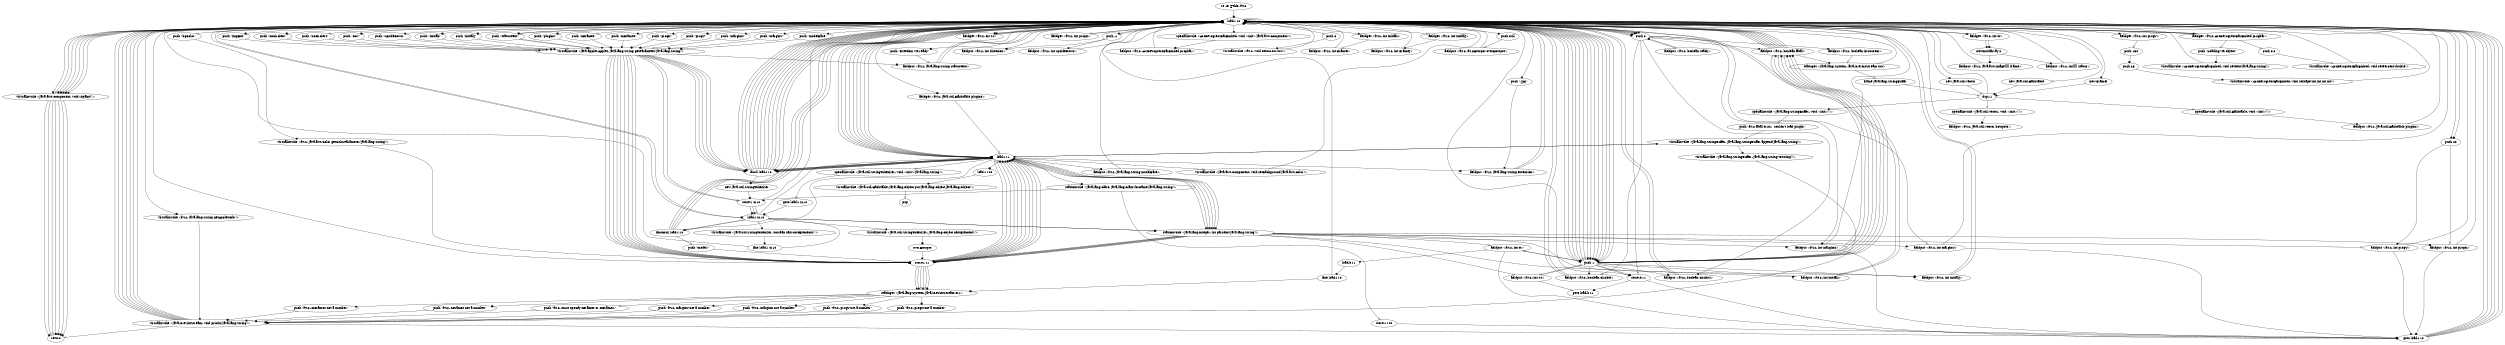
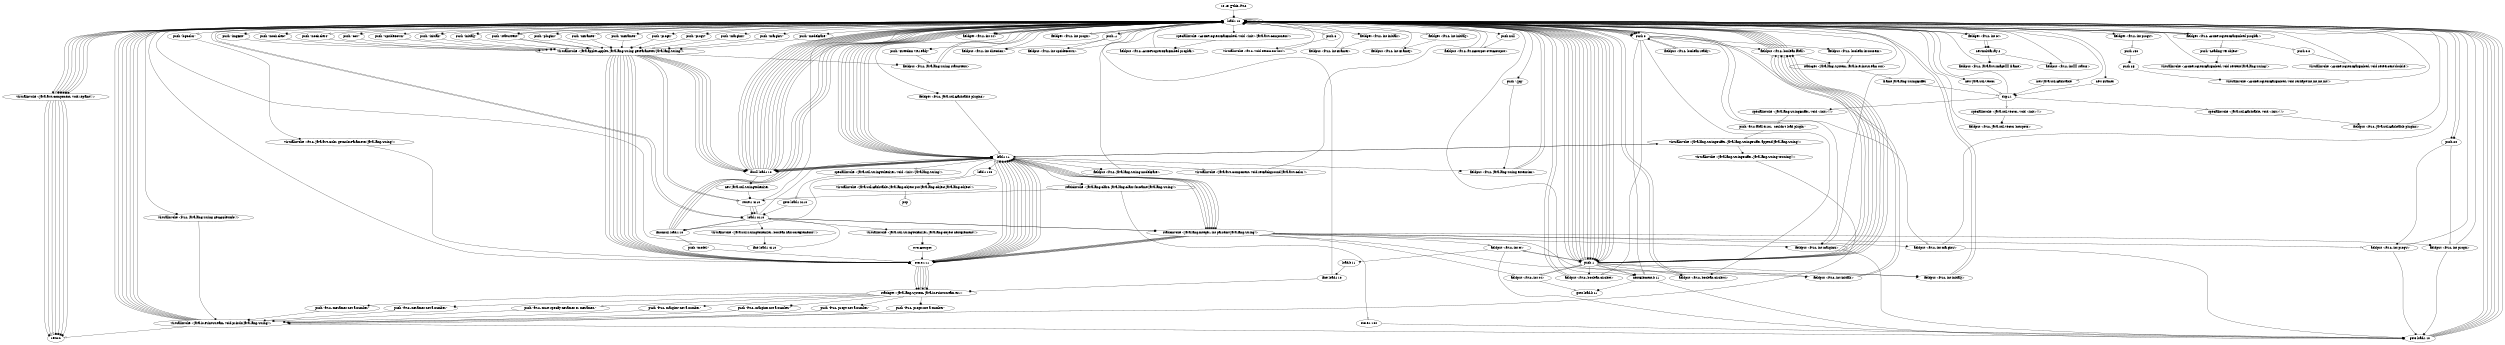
(1639, 278) -> (1646, 278)
